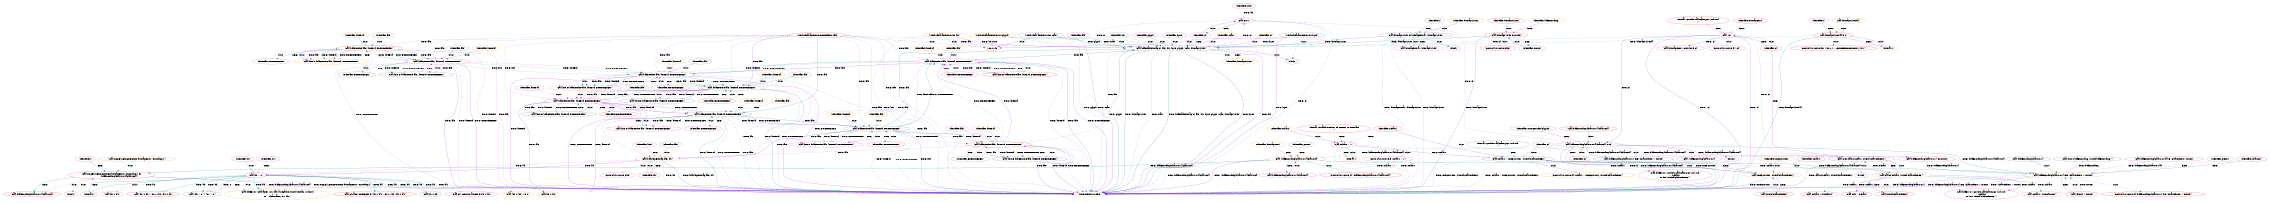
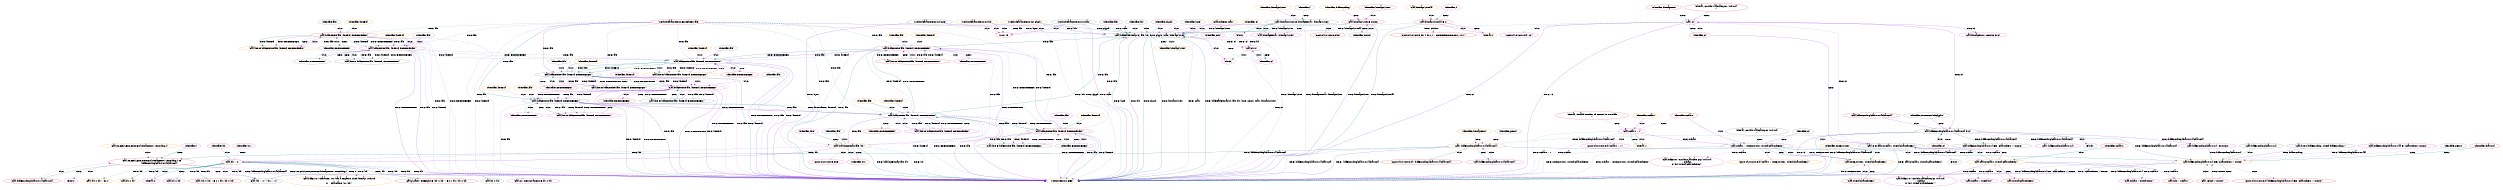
(1456, 34) -> none
(1226, 35) -> (1223, 22)
